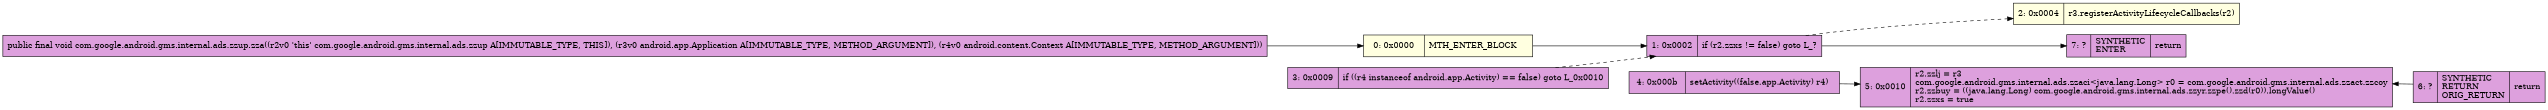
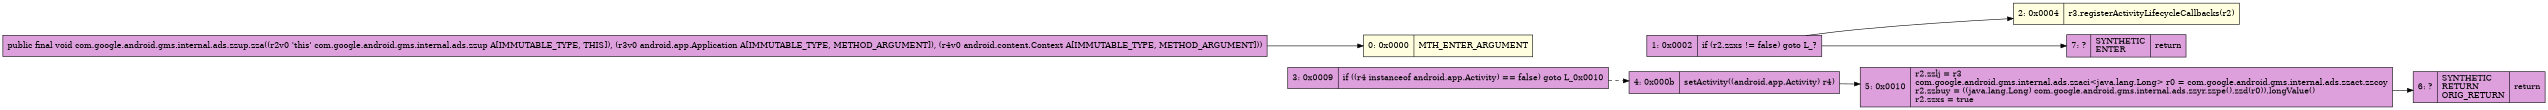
(1906, 25) -> (1906, 25)
(1473, 46) -> (1473, 46)
(1587, 46) -> none
(1603, 63) -> (1616, 81)
(1759, 82) -> (1760, 82)
(2406, 84) -> (2400, 90)
